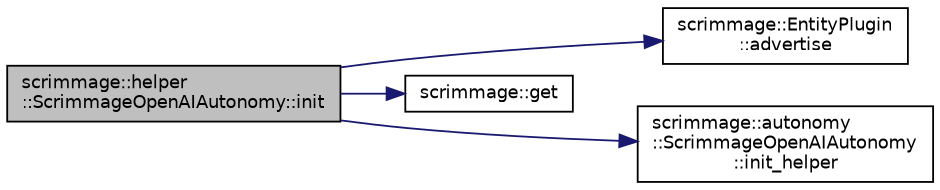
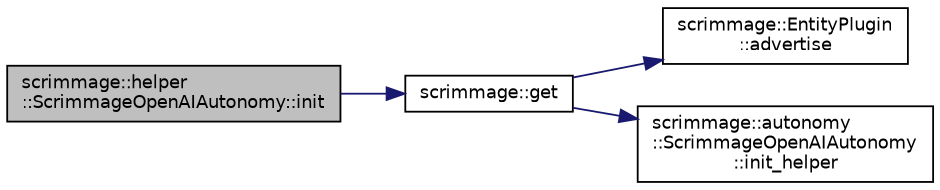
(492, 52) -> (609, 70)
(480, 134) -> (596, 112)
